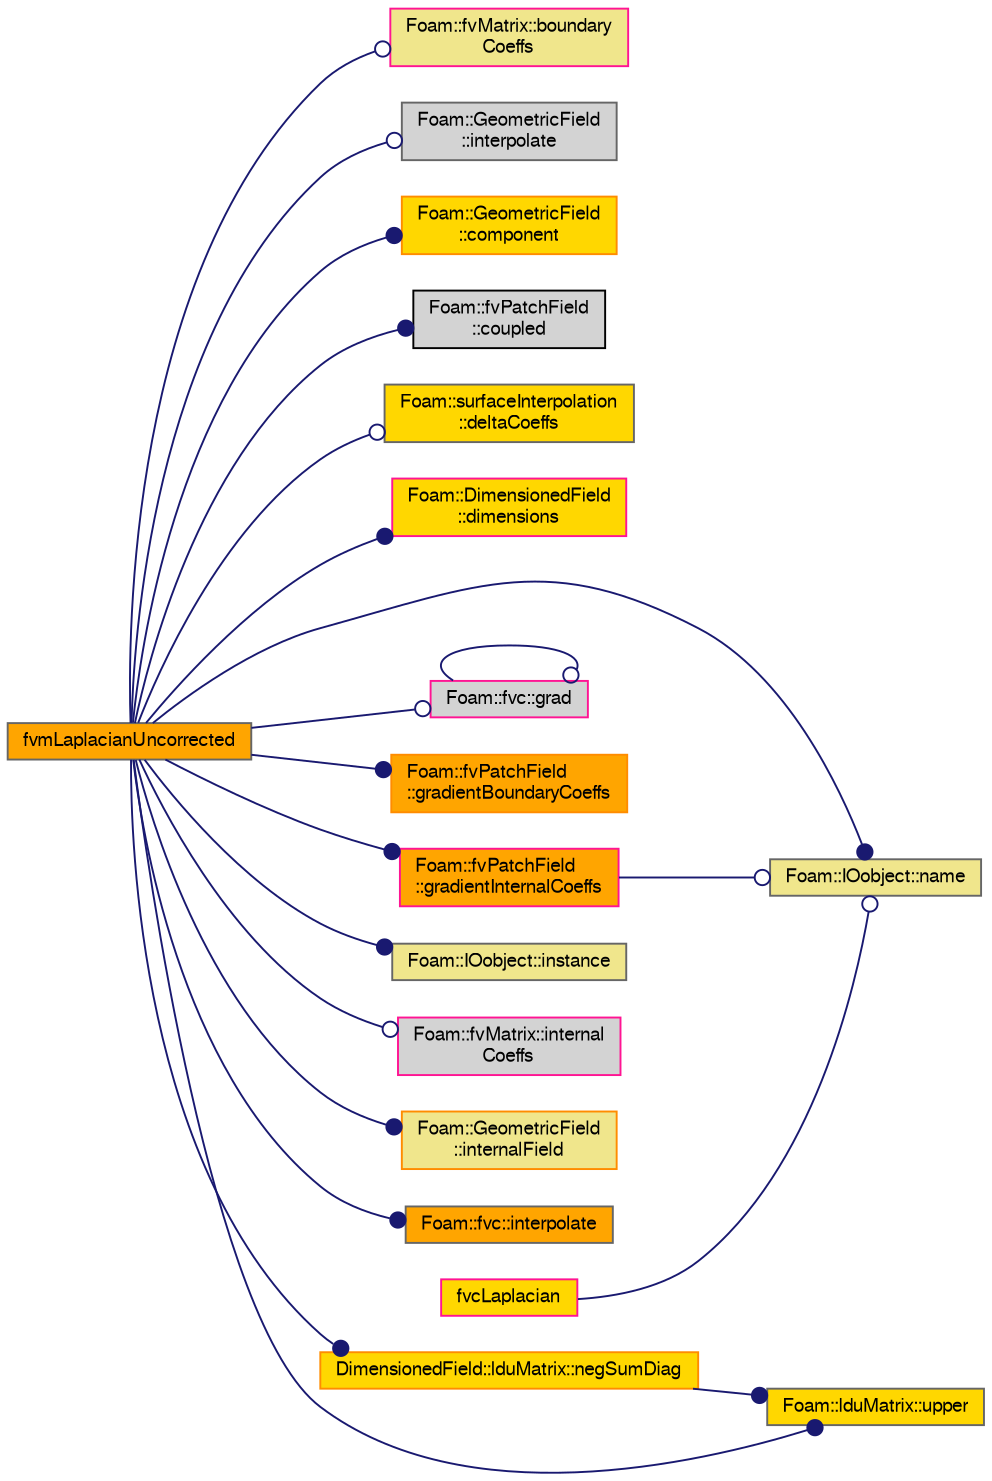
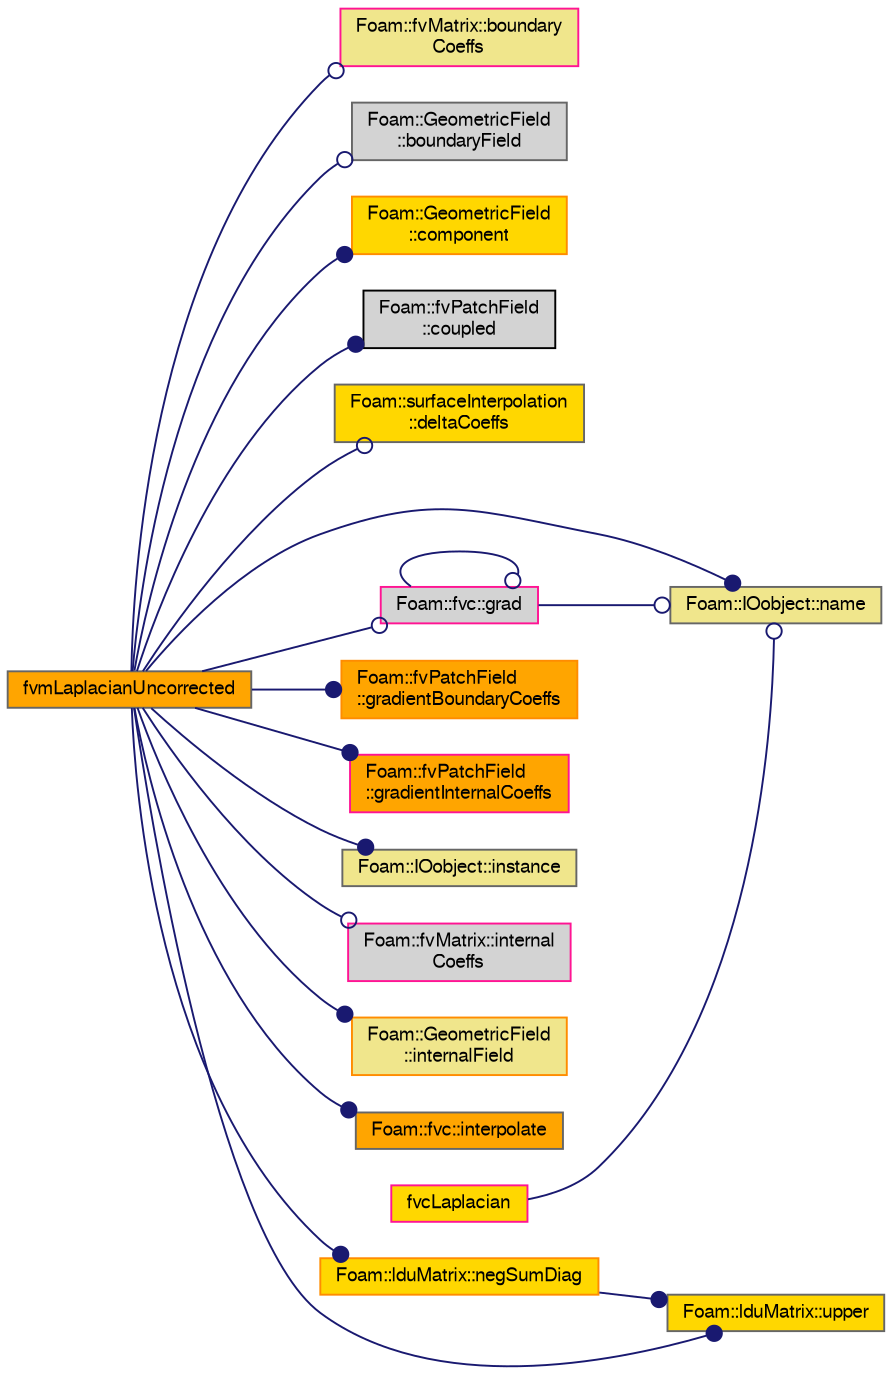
(509, 131) -> (459, 131)
(509, 507) -> none
(687, 878) -> (596, 605)
(509, 1370) -> (459, 1276)
